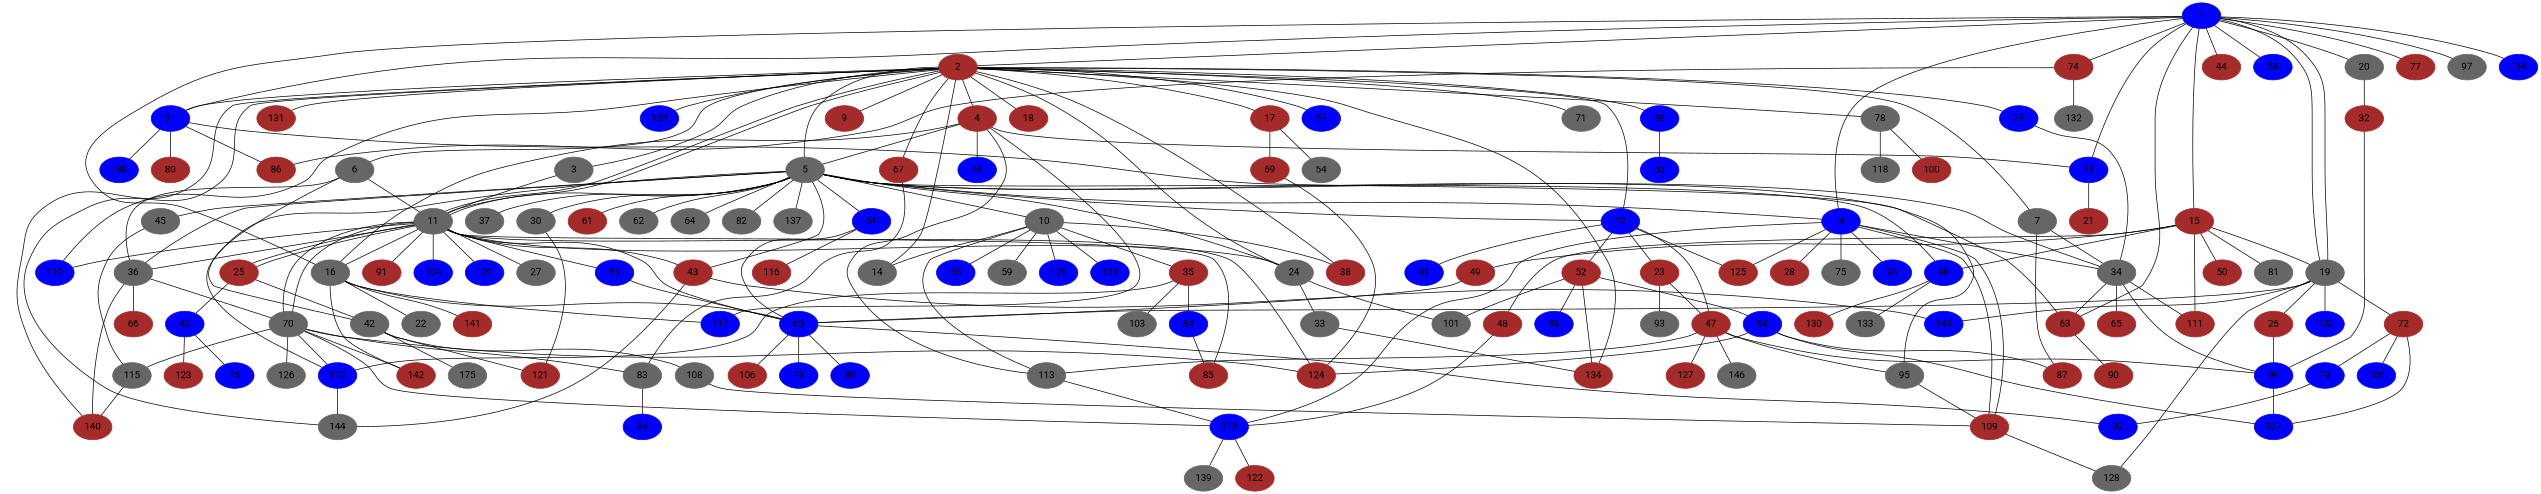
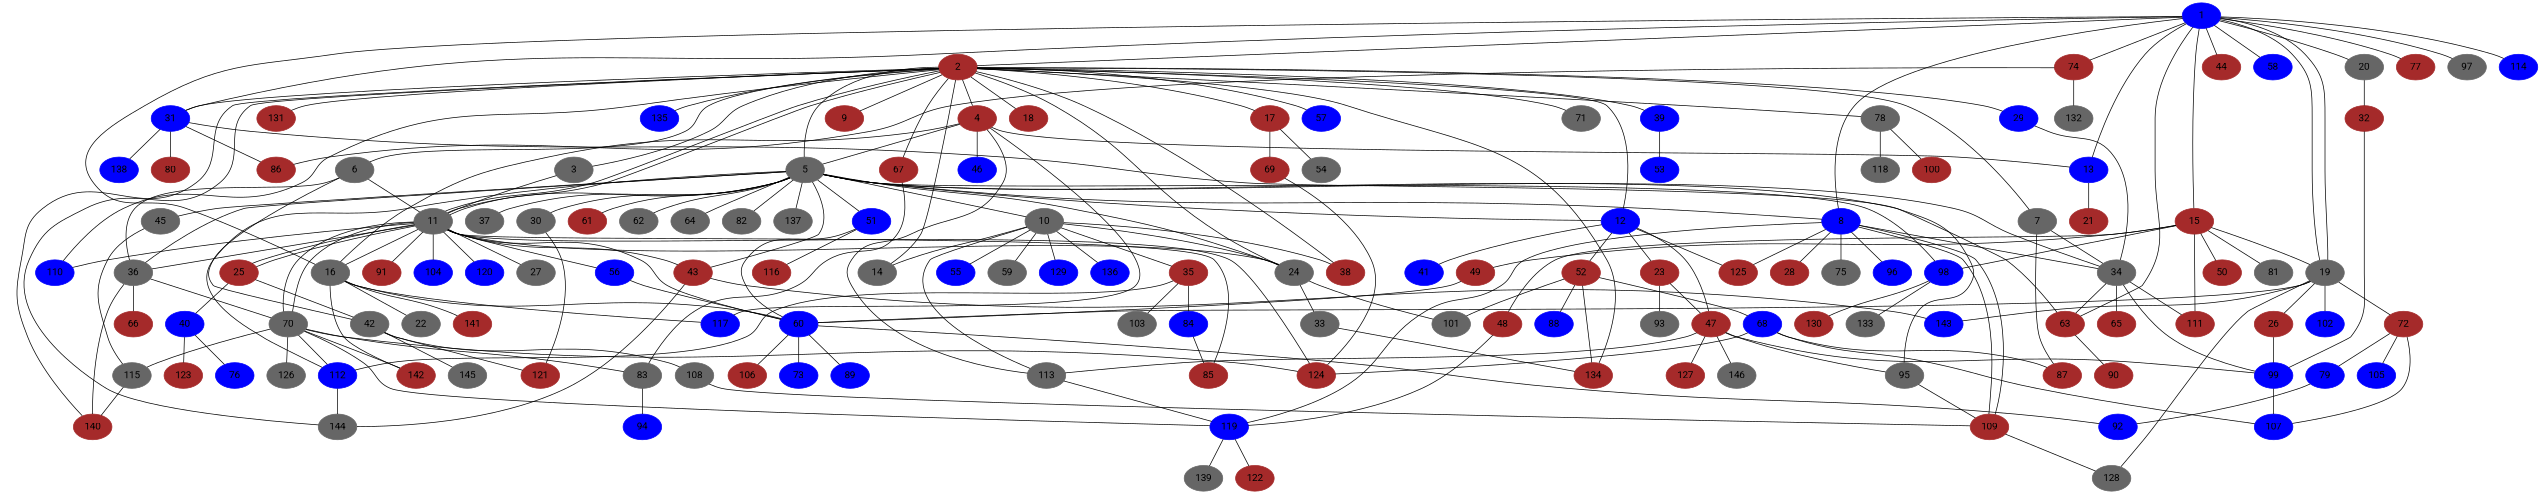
none -> (1172, 239)
(467, 376) -> (467, 376)
